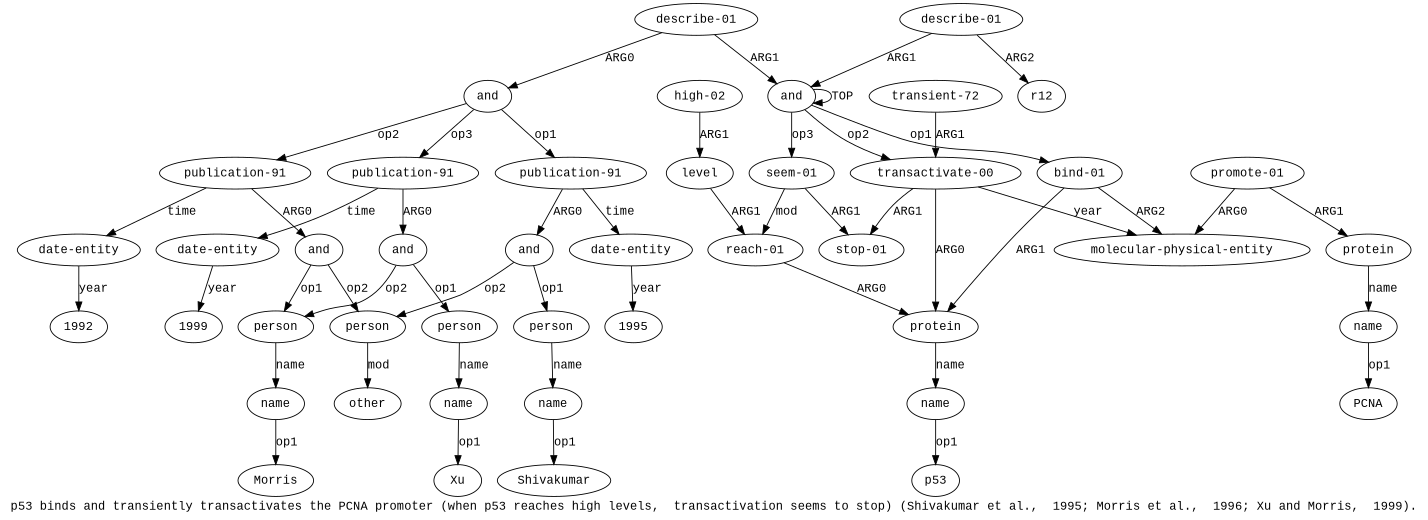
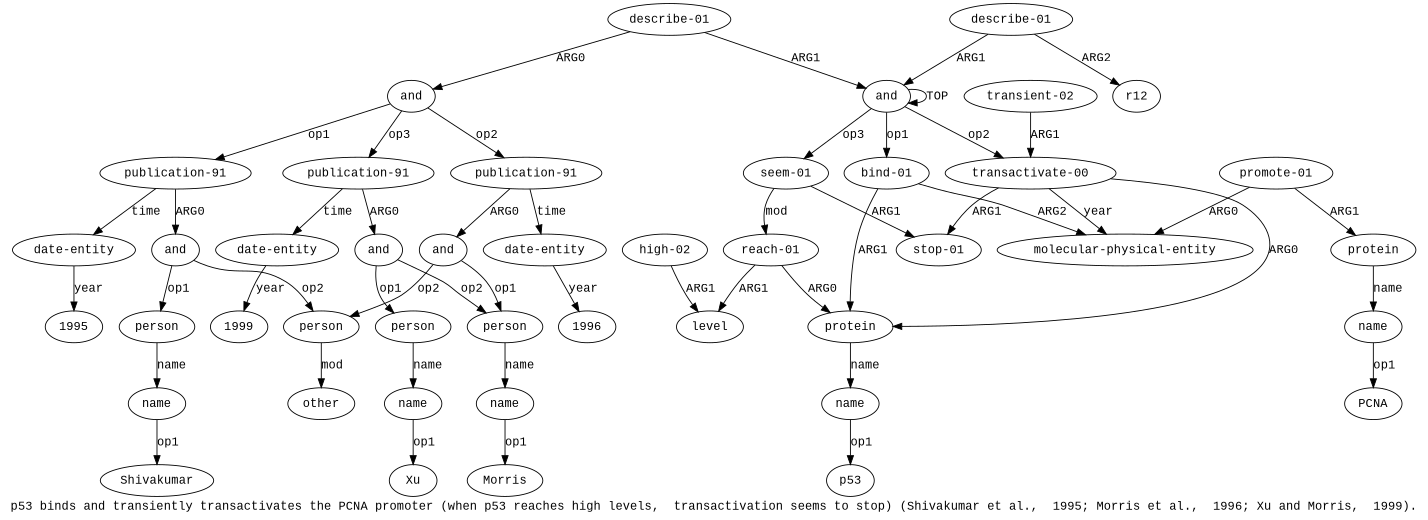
(936, 96) -> (1031, 96)
(725, 208) -> (738, 283)
(79, 327) -> (587, 327)
